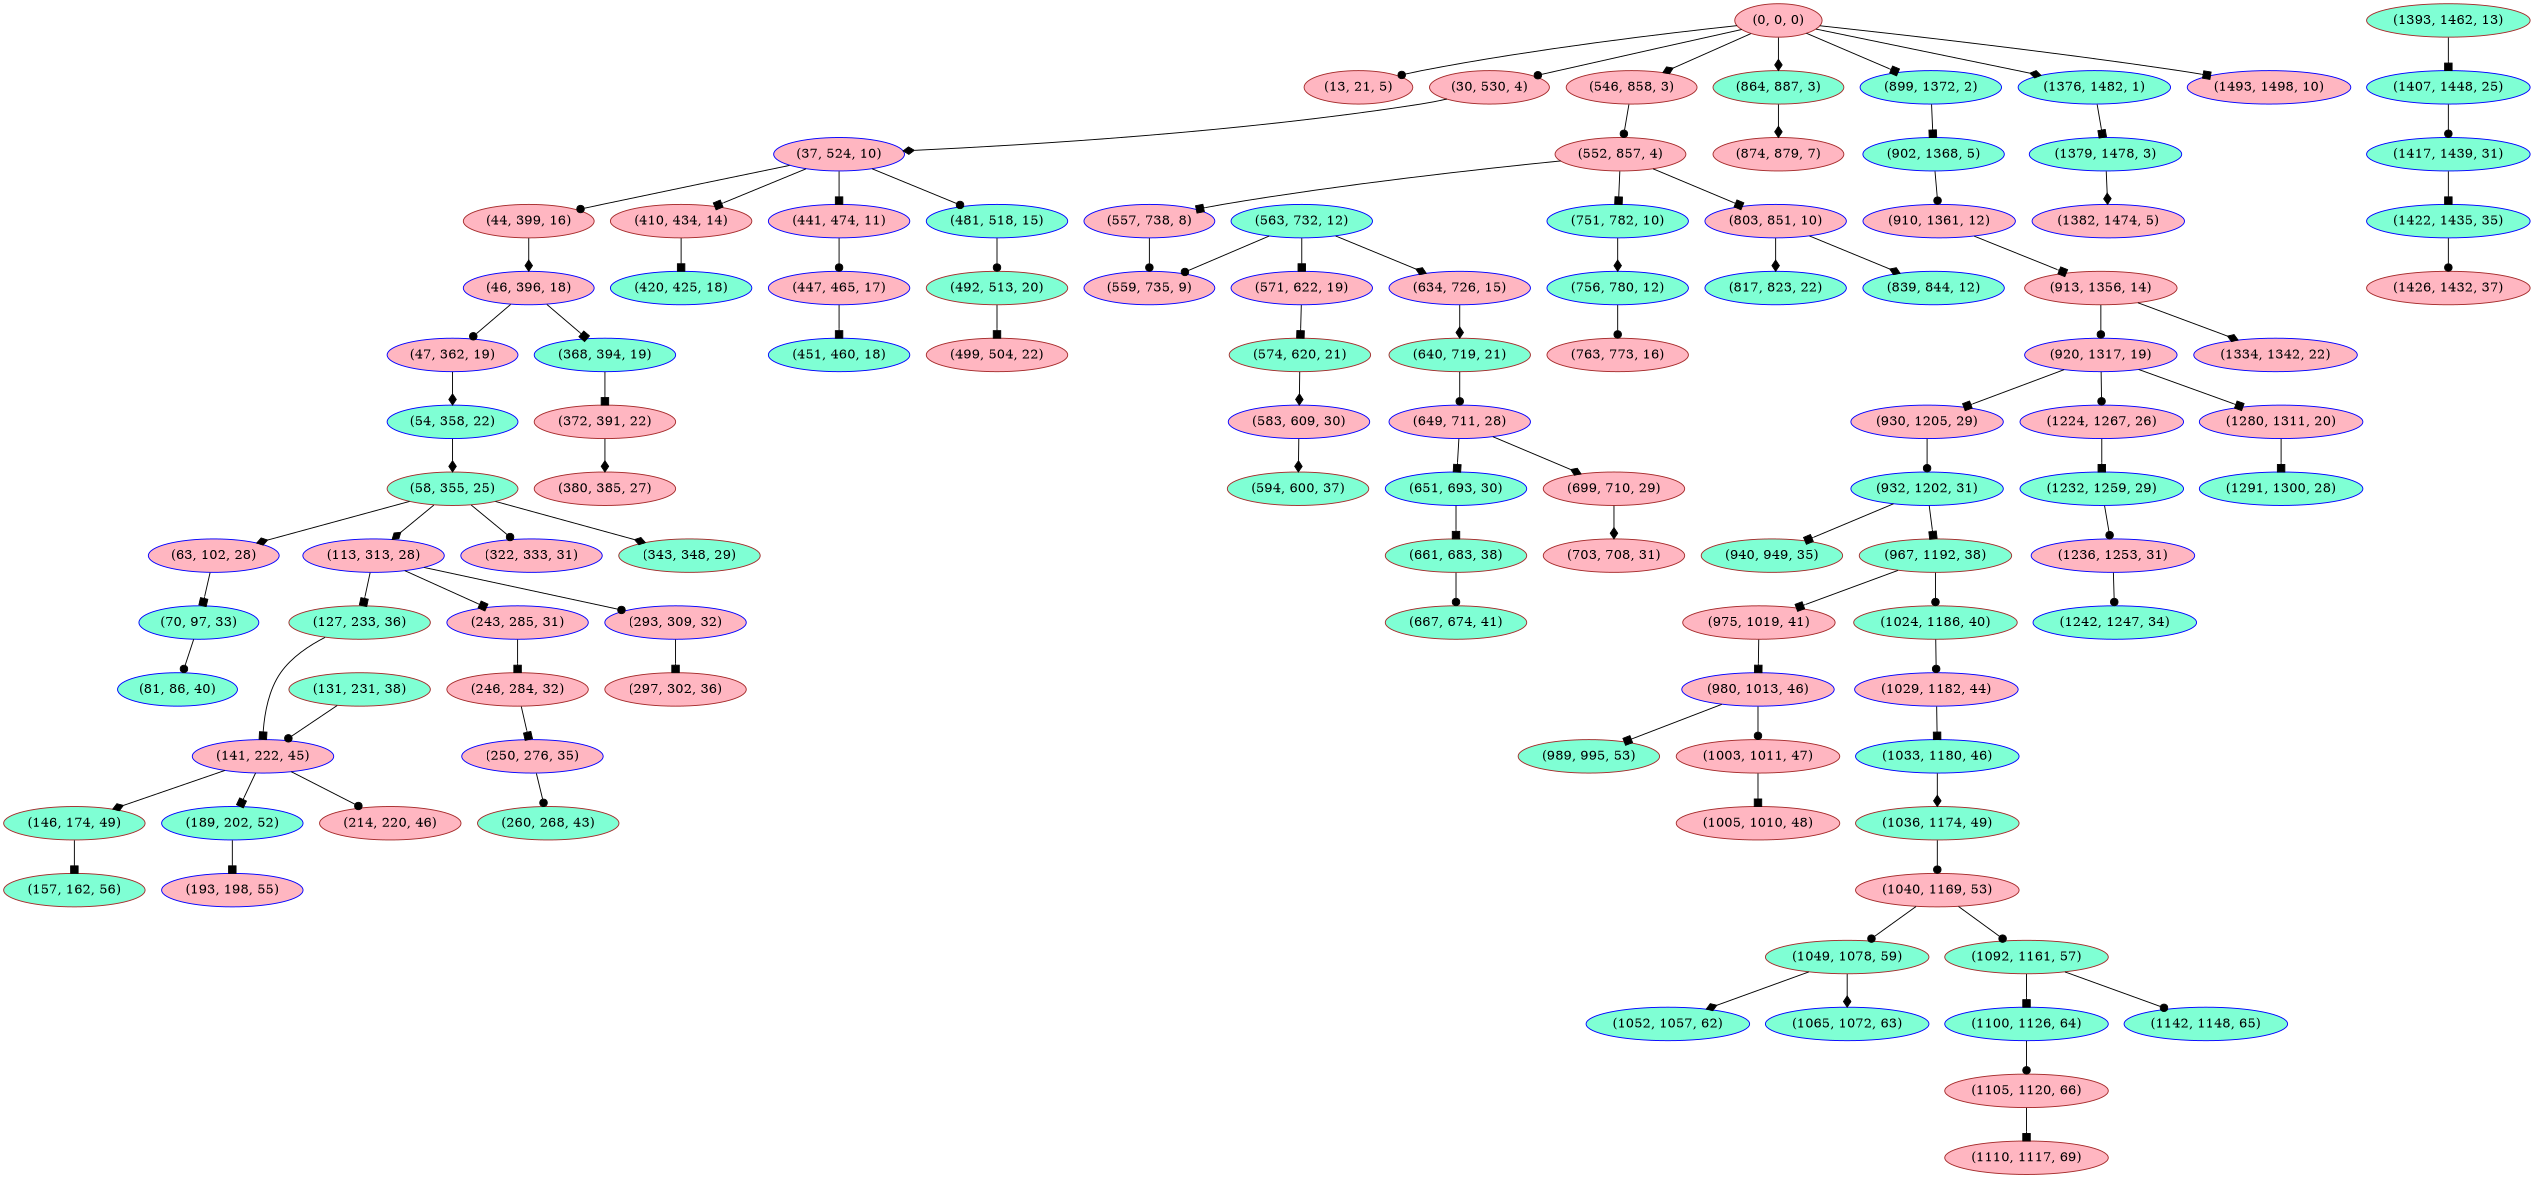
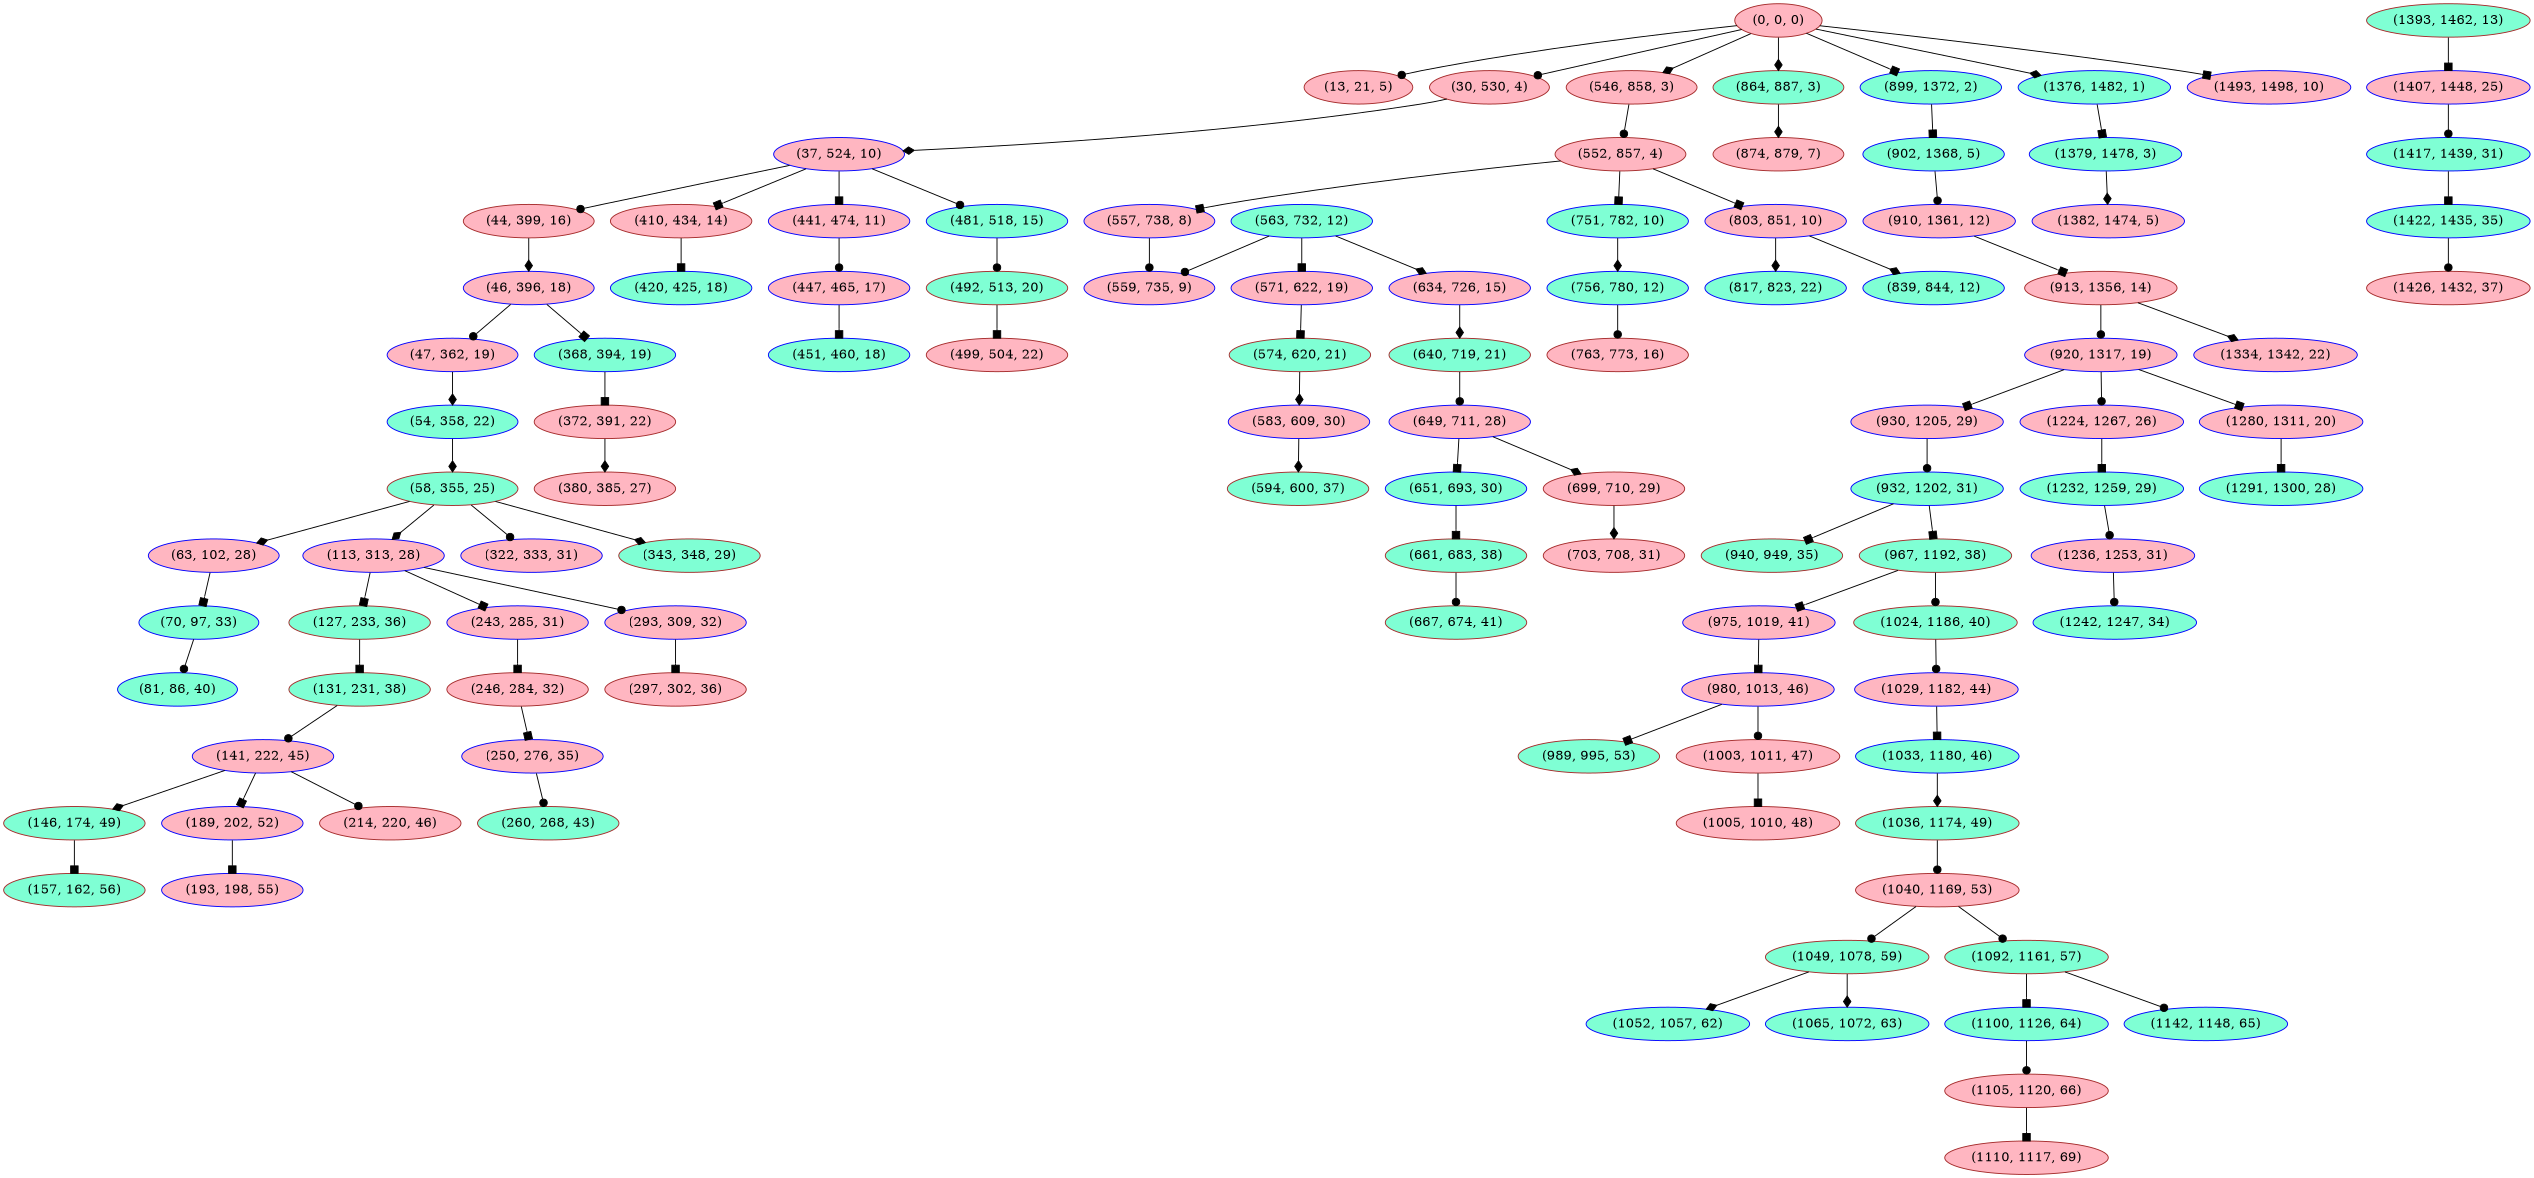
(2448, 87) -> (2448, 87)
(1759, 623) -> (1759, 623)
(280, 674) -> (360, 651)
(232, 823) -> (232, 823)
